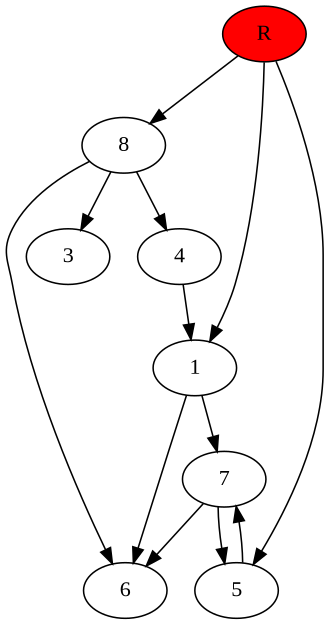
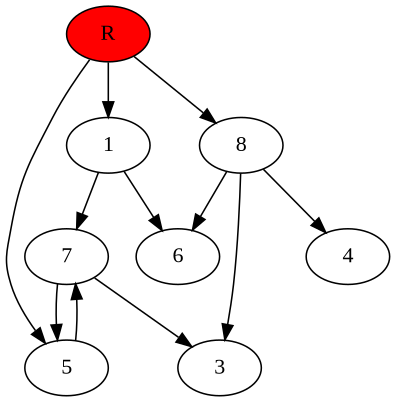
(186, 304) -> none
(180, 529) -> (137, 308)
